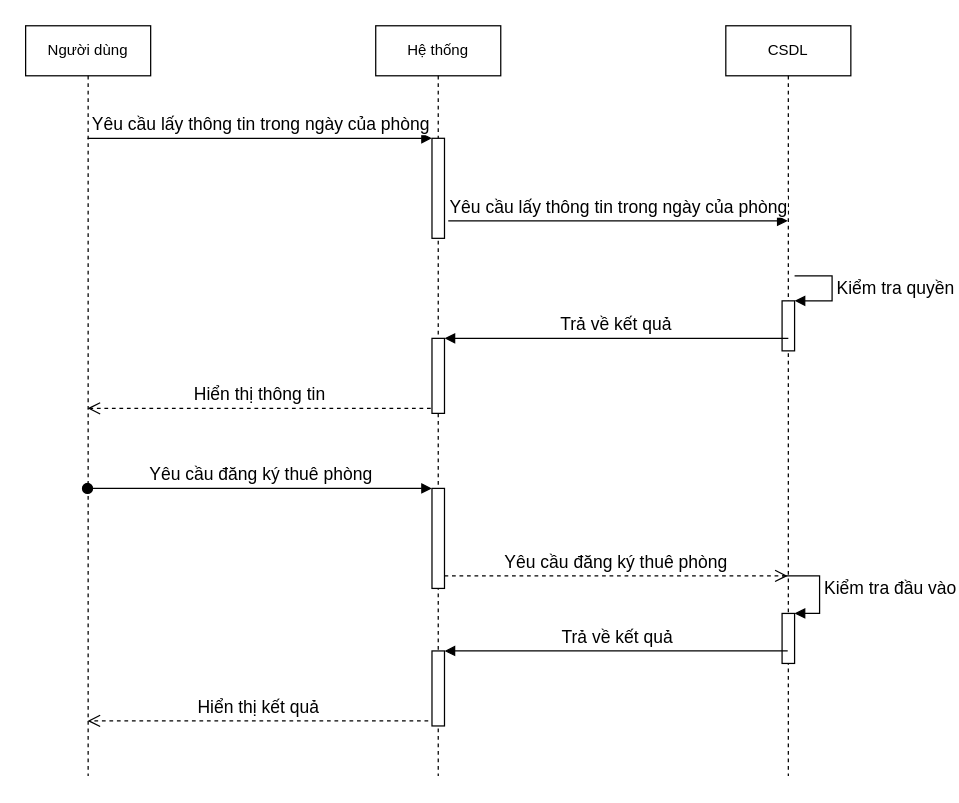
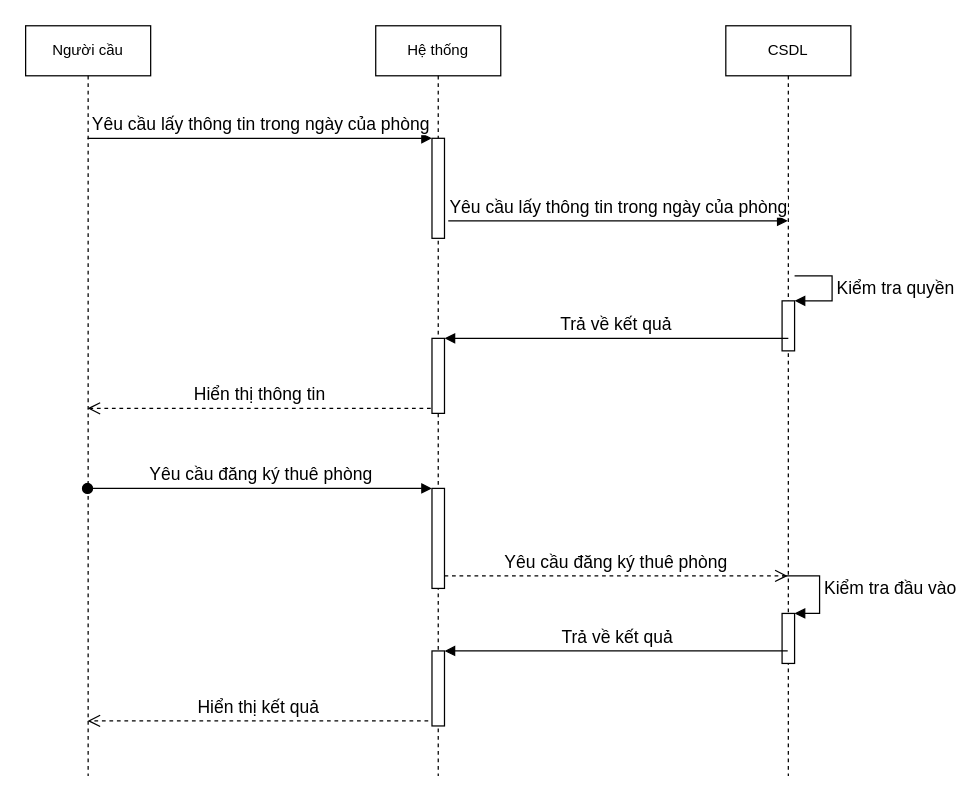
(88, 51) -> (88, 51)
